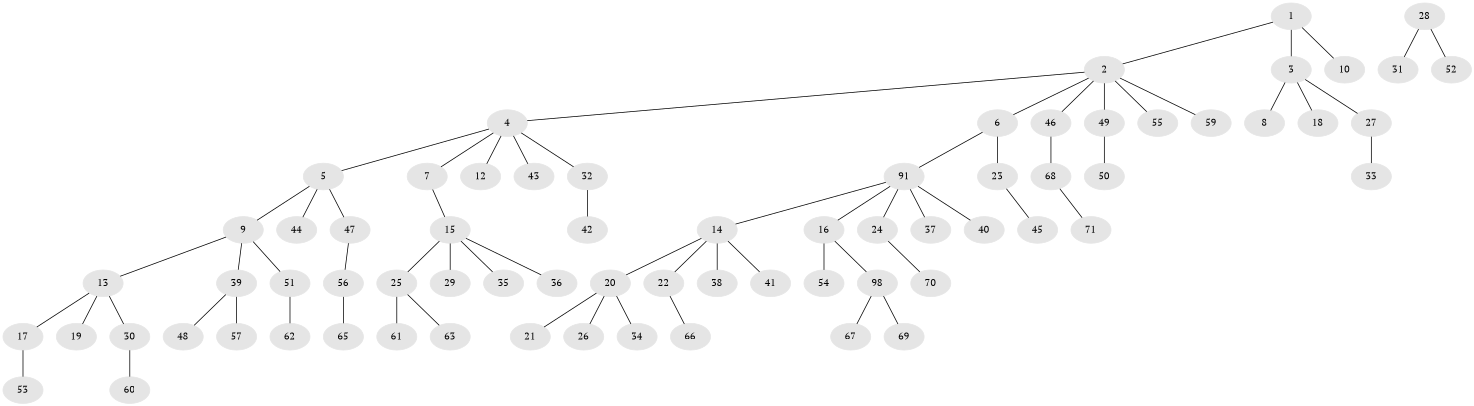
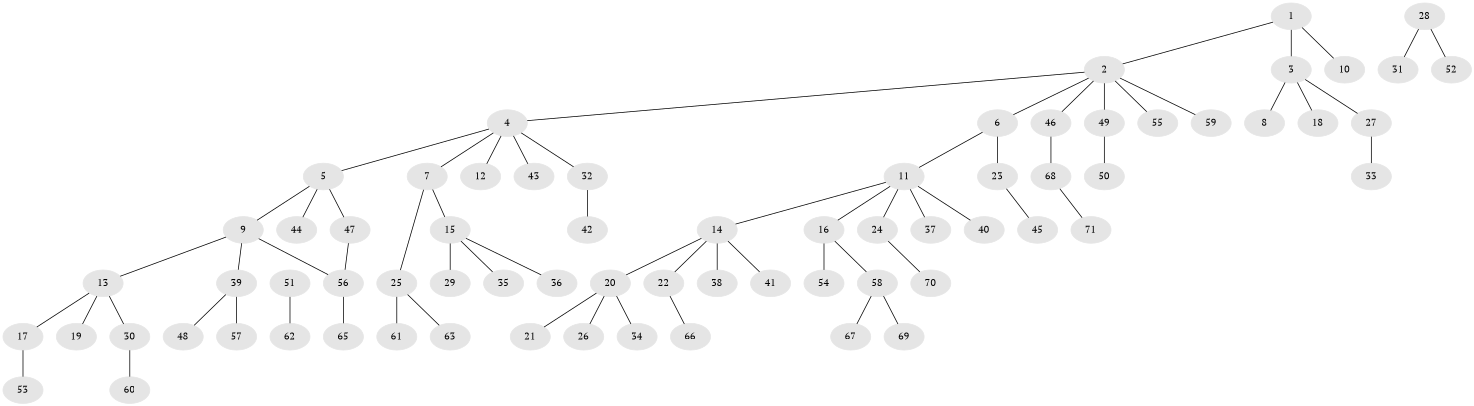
(904, 177) -> (904, 177)
(267, 257) -> (293, 257)
(424, 257) -> (412, 230)
(877, 283) -> (877, 283)
